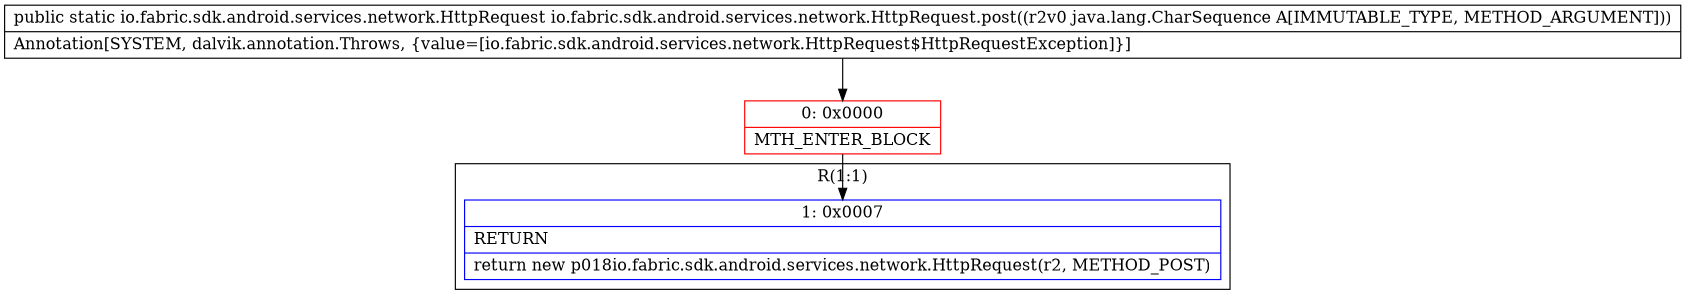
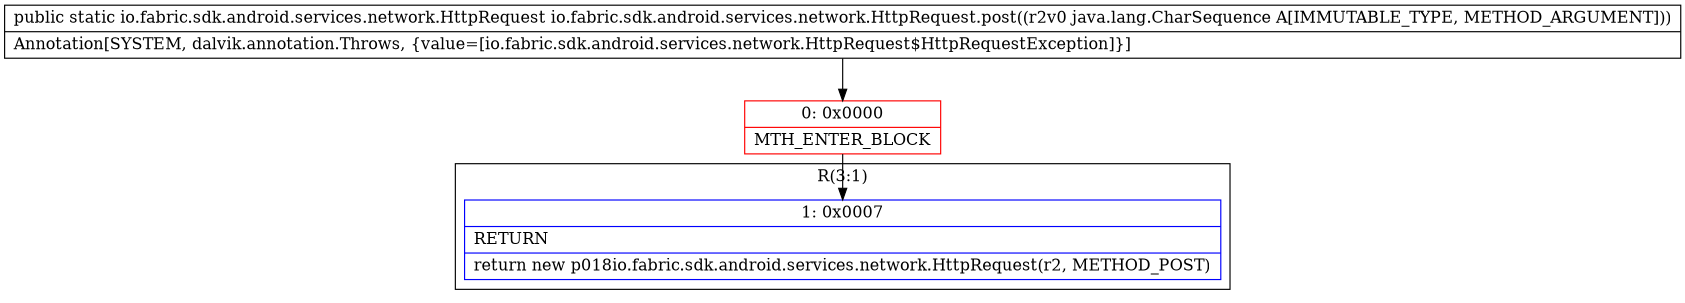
(843, 177) -> (843, 177)
